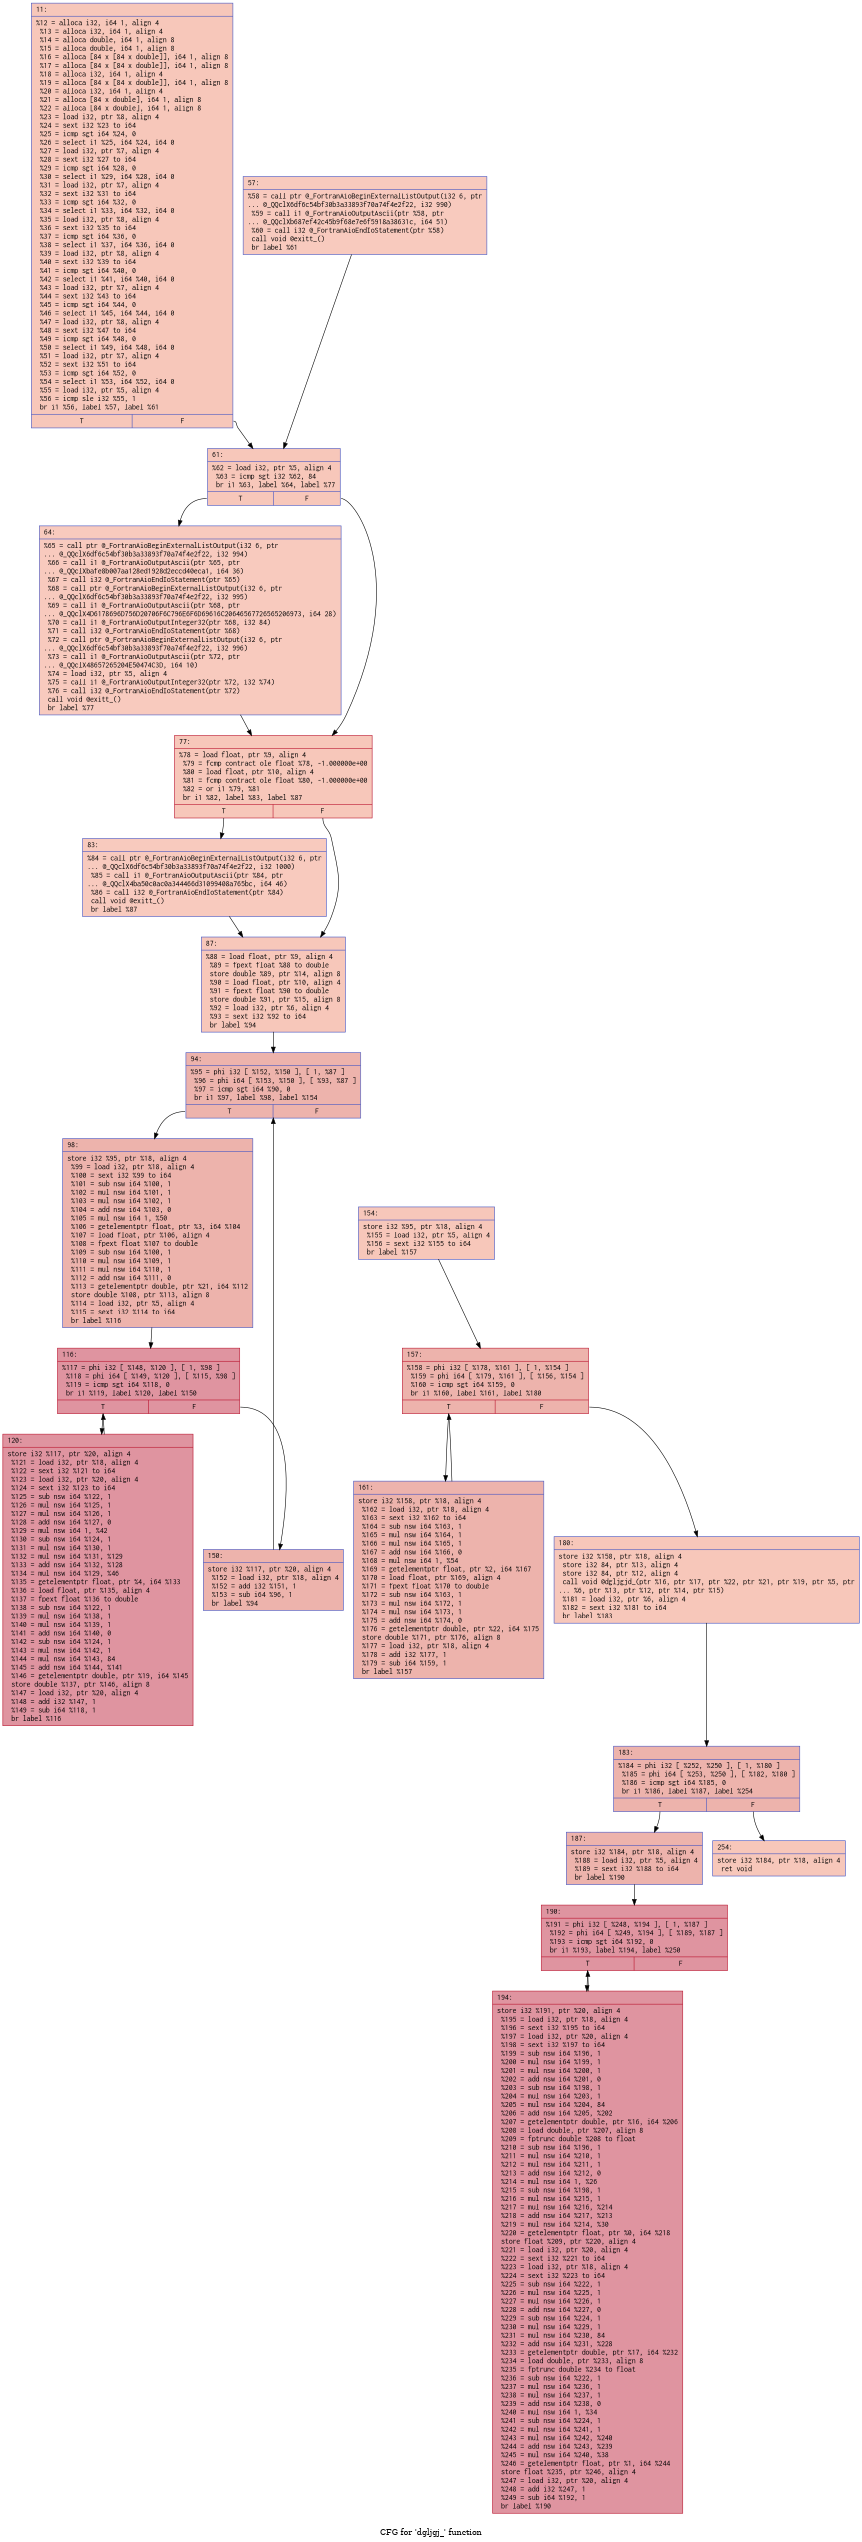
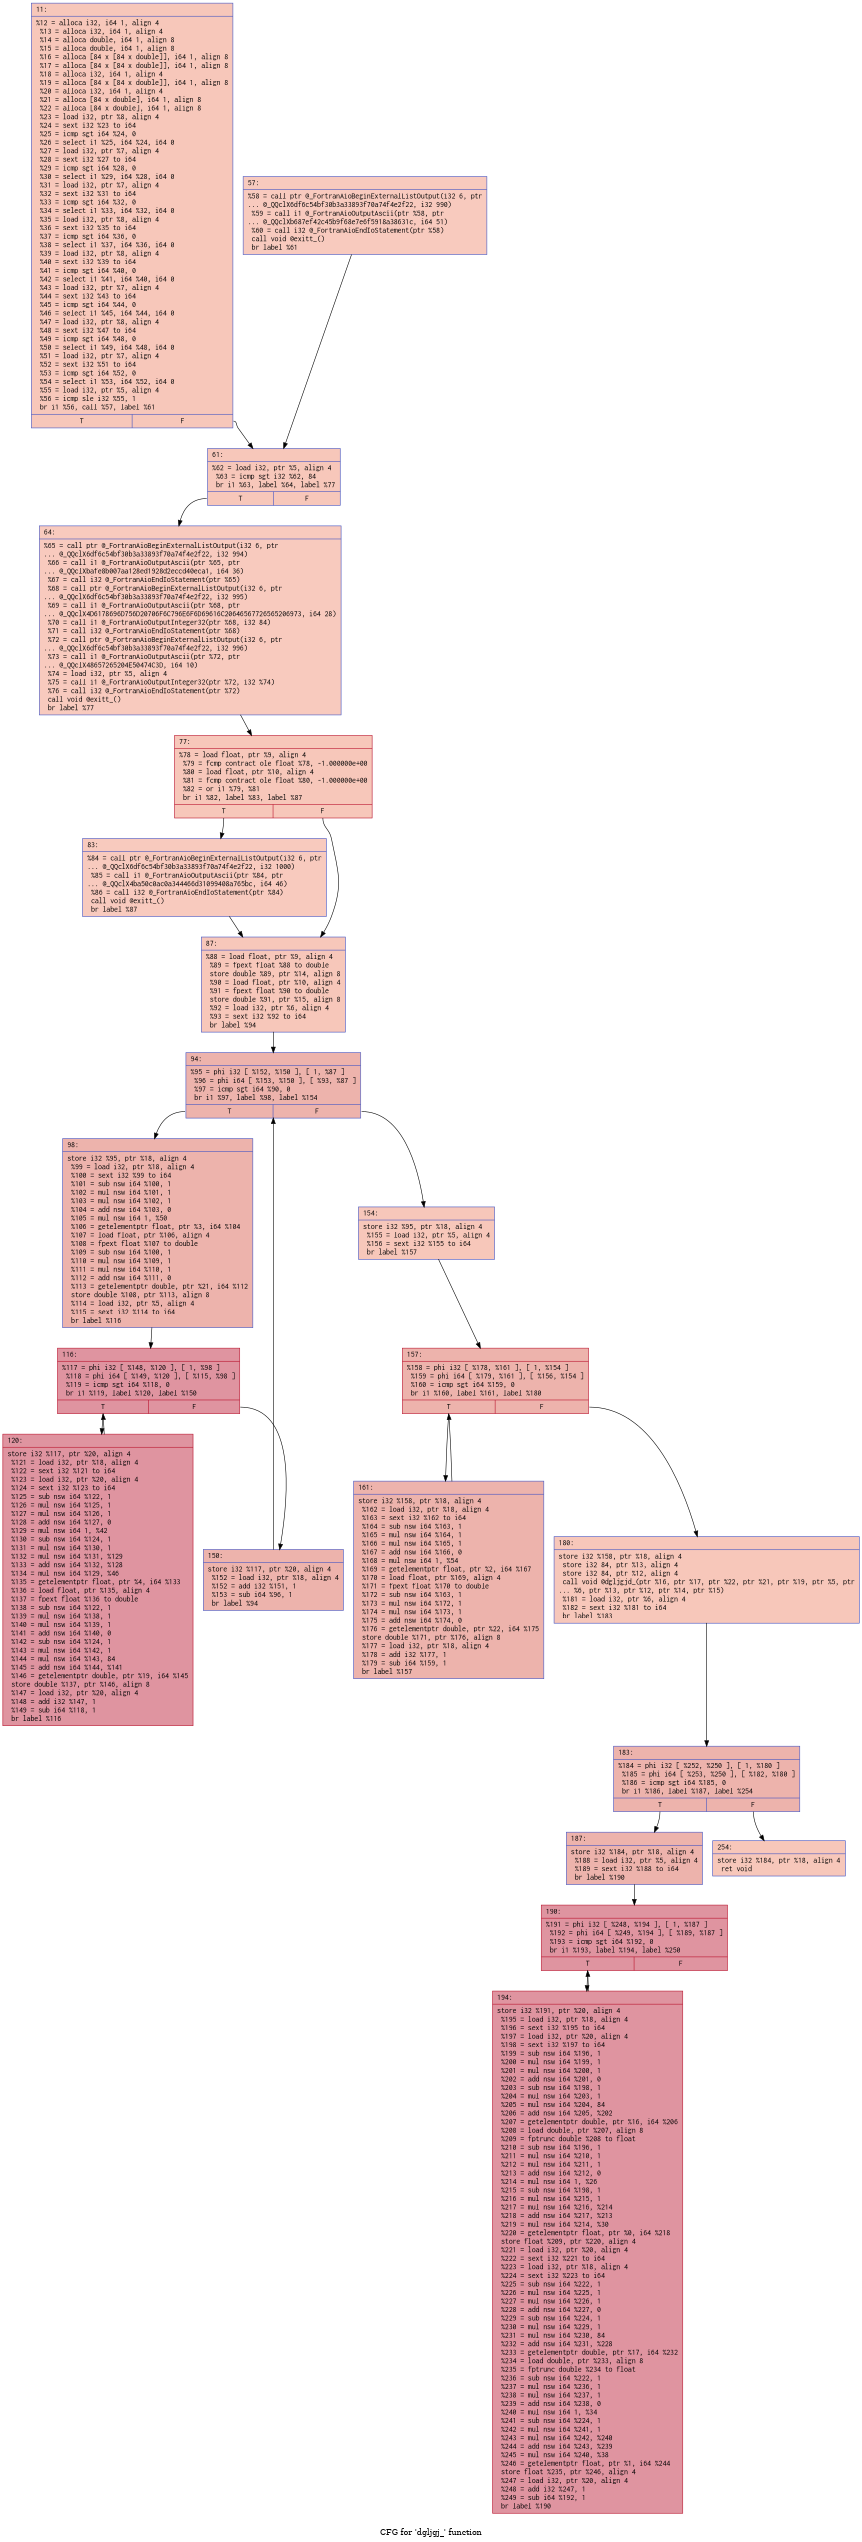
(98, 407) -> (96, 407)
(375, 613) -> none
none -> (407, 1145)
